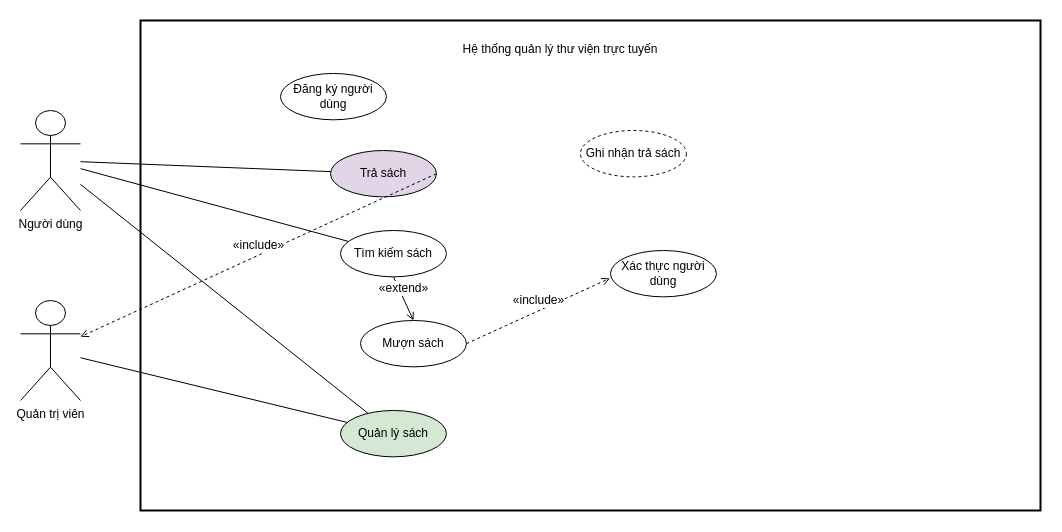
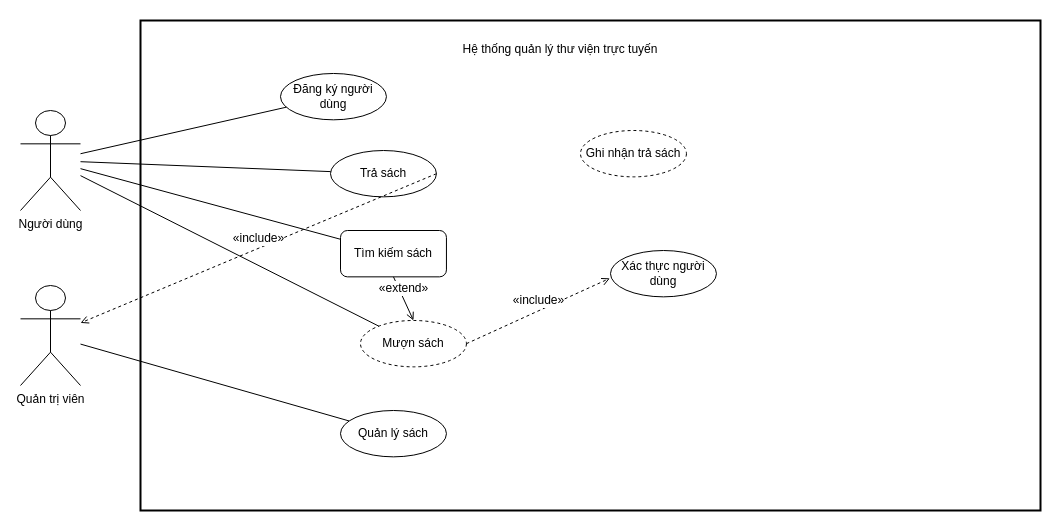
none -> (183, 130)
(383, 174) -> (383, 174)
(393, 254) -> (393, 254)
(224, 299) -> (230, 251)
(413, 344) -> (413, 344)
(51, 351) -> (51, 336)
(393, 434) -> (393, 434)
